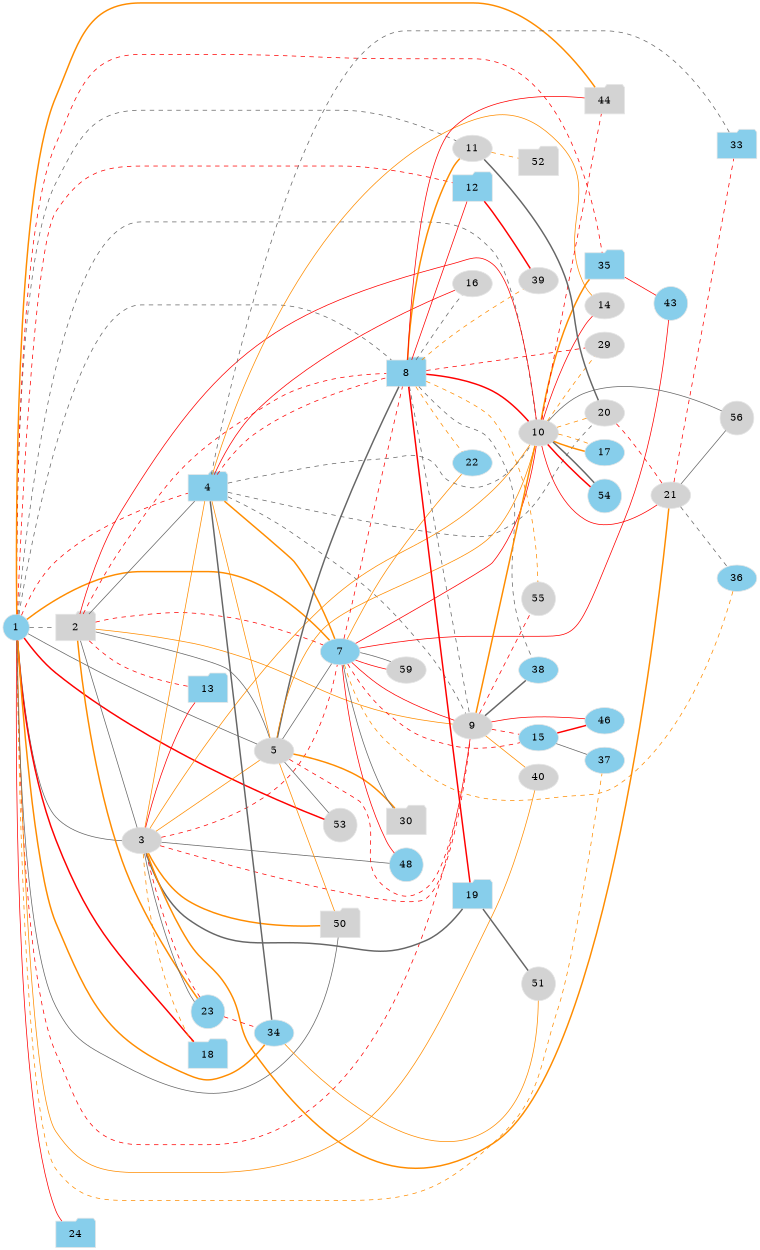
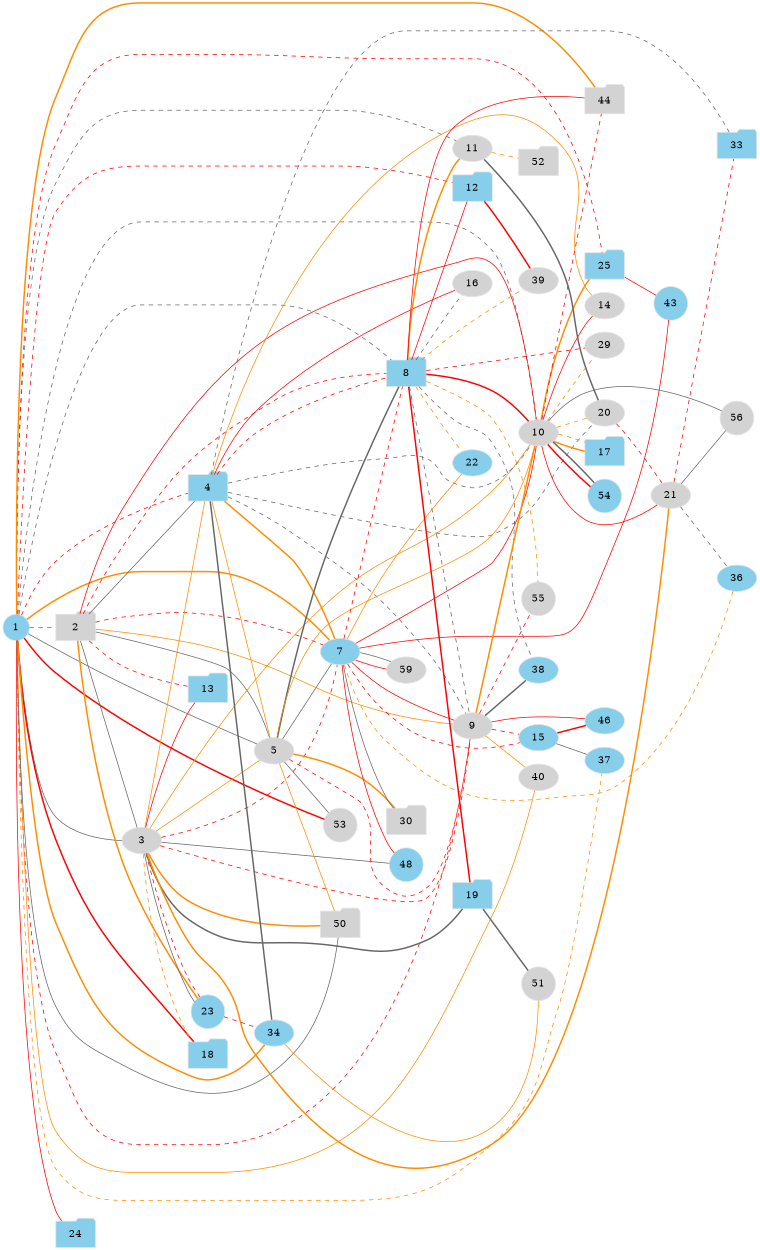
(605, 266) -> (605, 266)
(605, 453) -> (605, 453)
